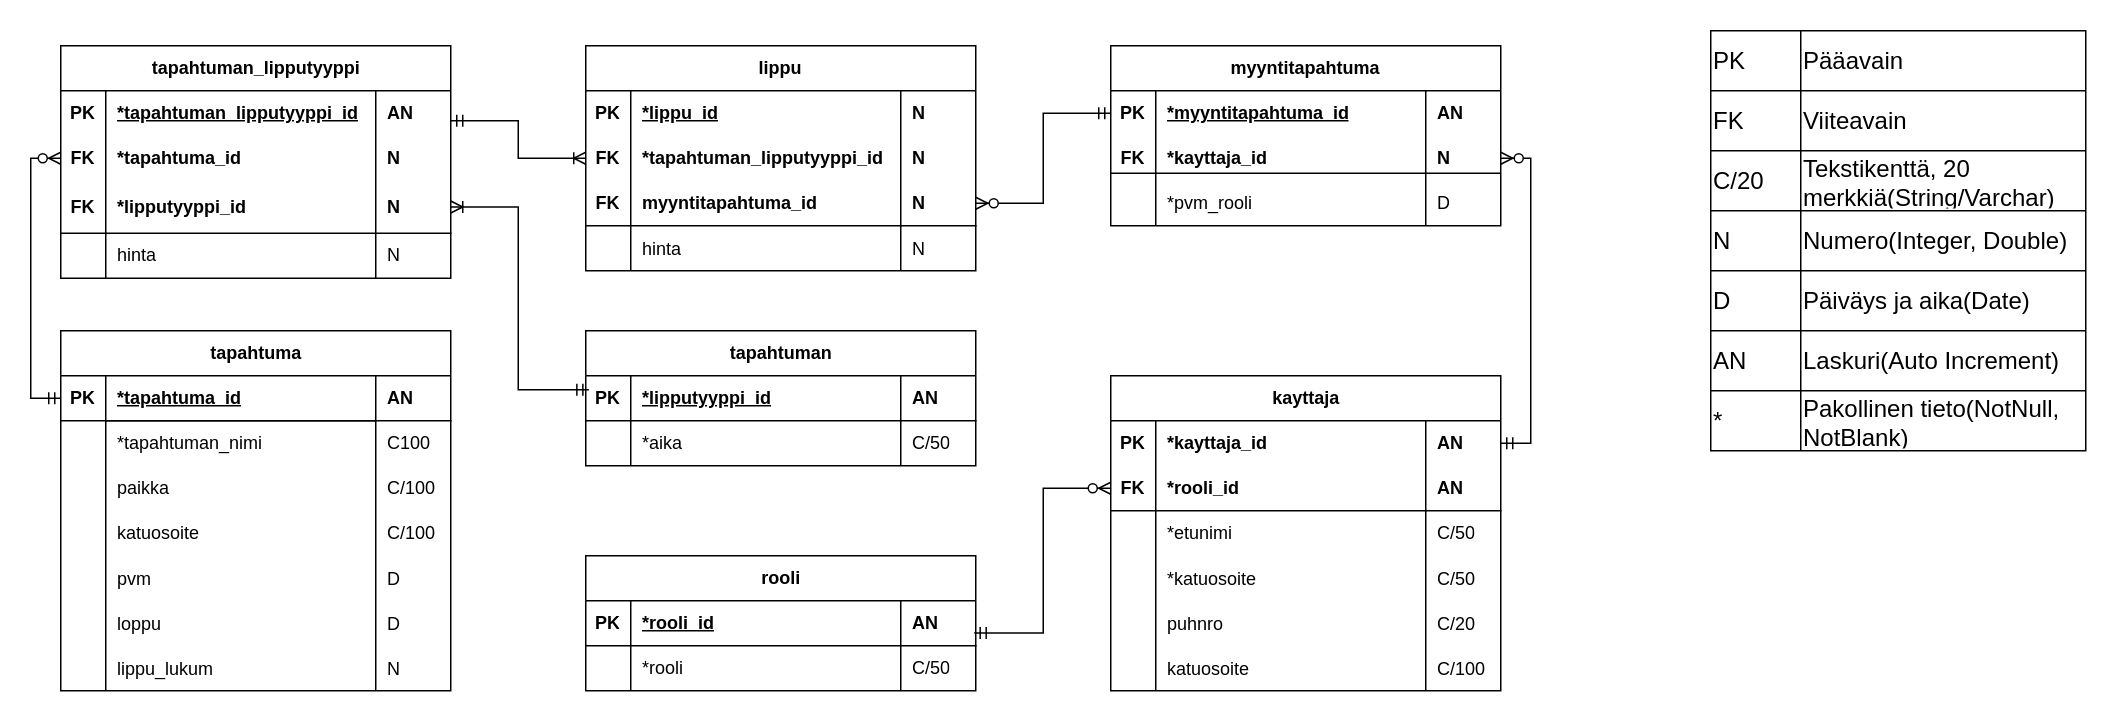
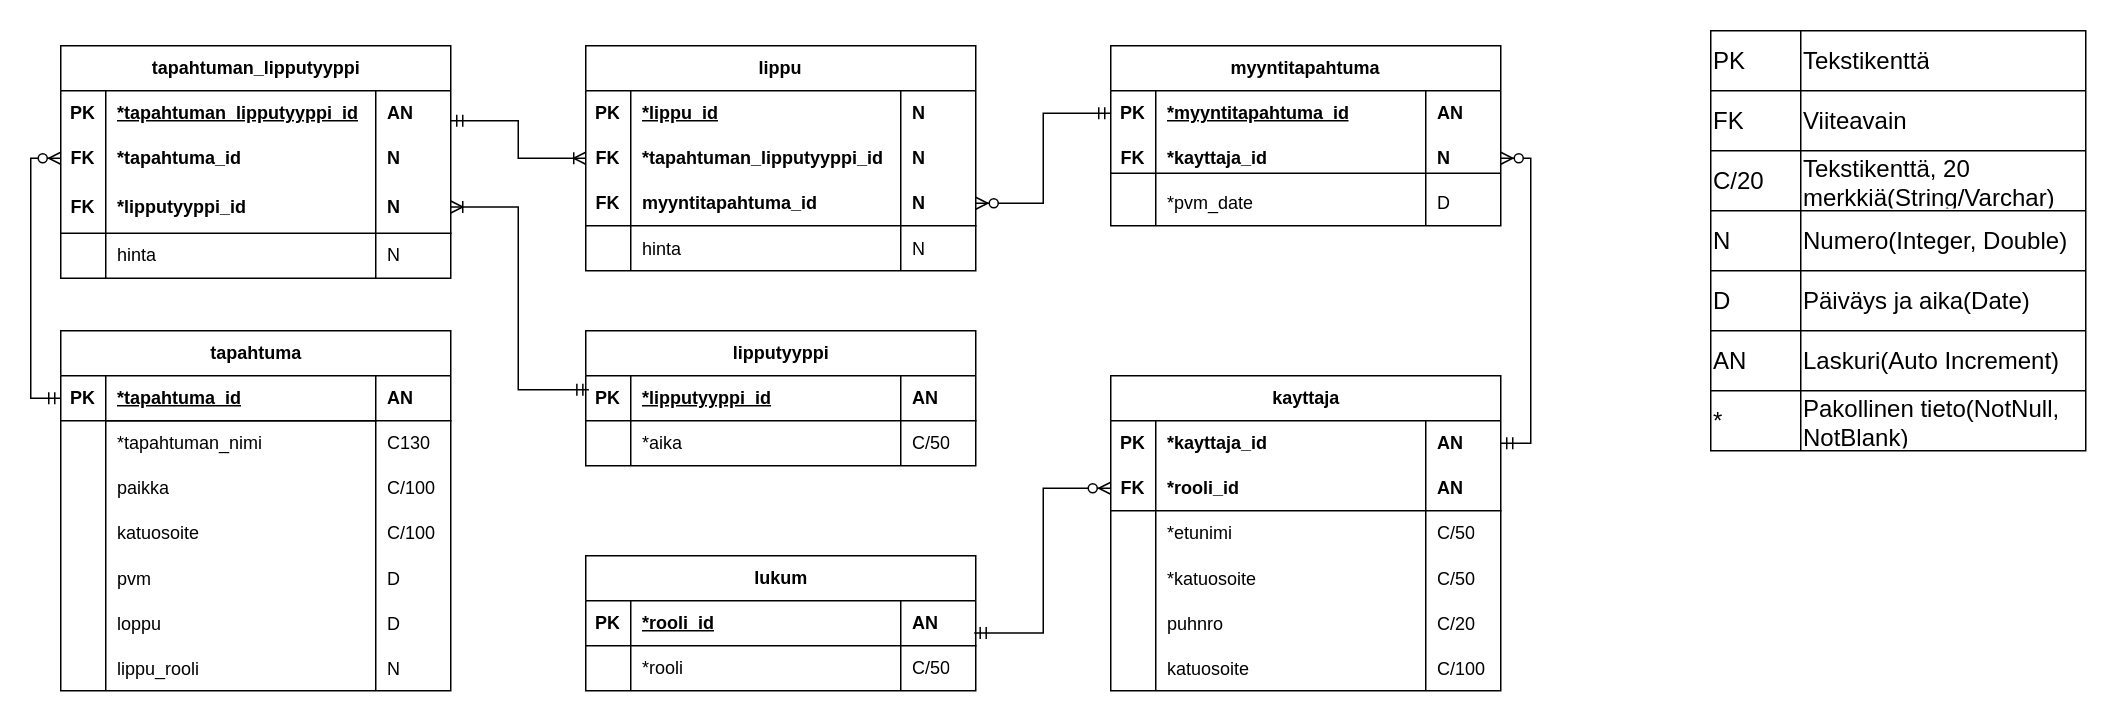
(1854, 61) -> (1881, 61)
(1213, 203) -> (1213, 203)
(782, 353) -> (782, 353)
(408, 443) -> (408, 443)
(782, 578) -> (782, 578)
(165, 669) -> (163, 669)
